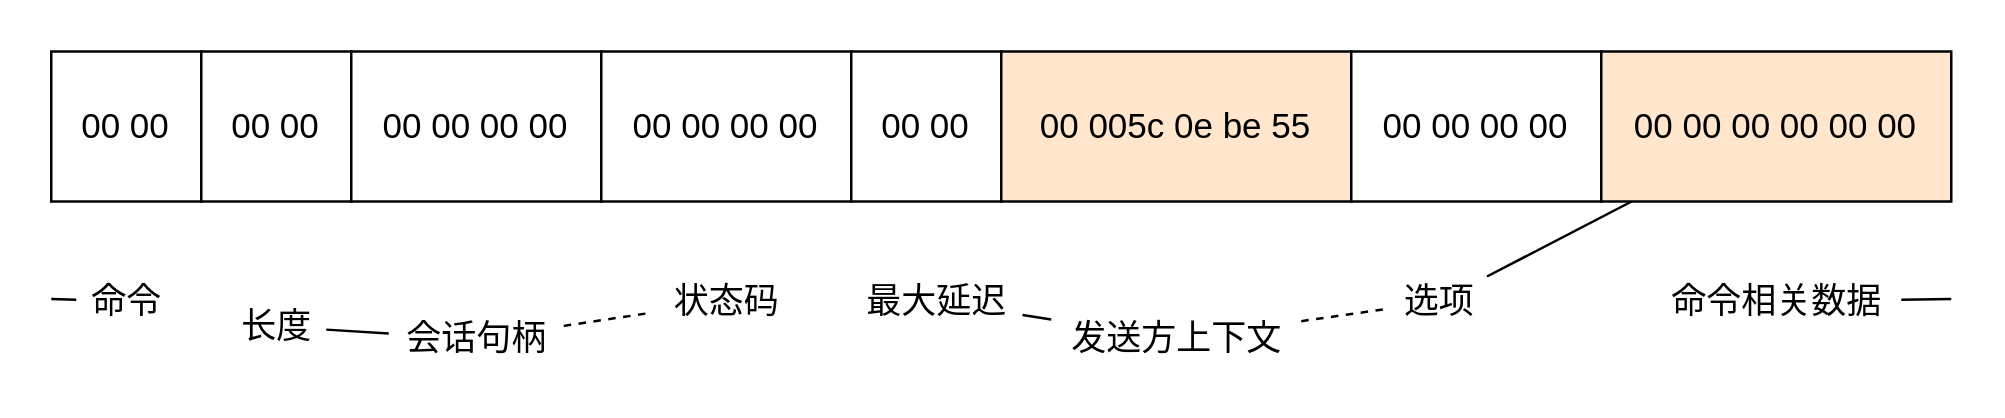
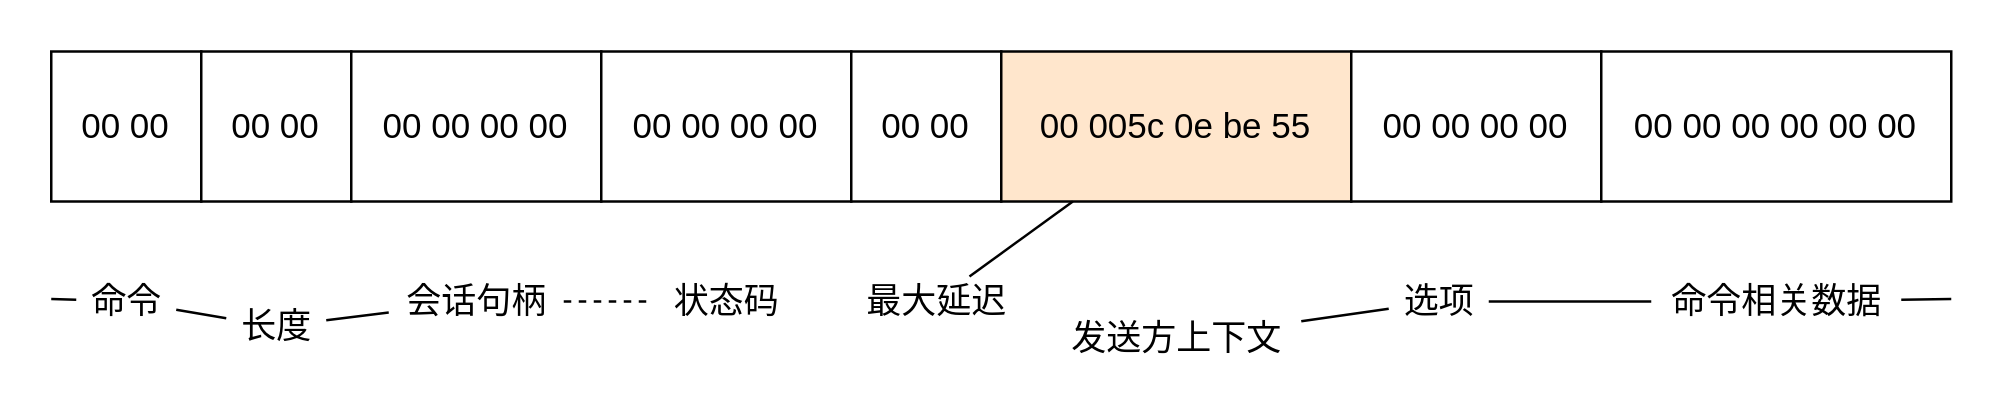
(1776, 126) -> (1776, 126)
(1558, 239) -> (1570, 301)
none -> (201, 314)
(1347, 314) -> (1347, 314)
(1036, 317) -> (1021, 239)
(476, 339) -> (476, 301)
